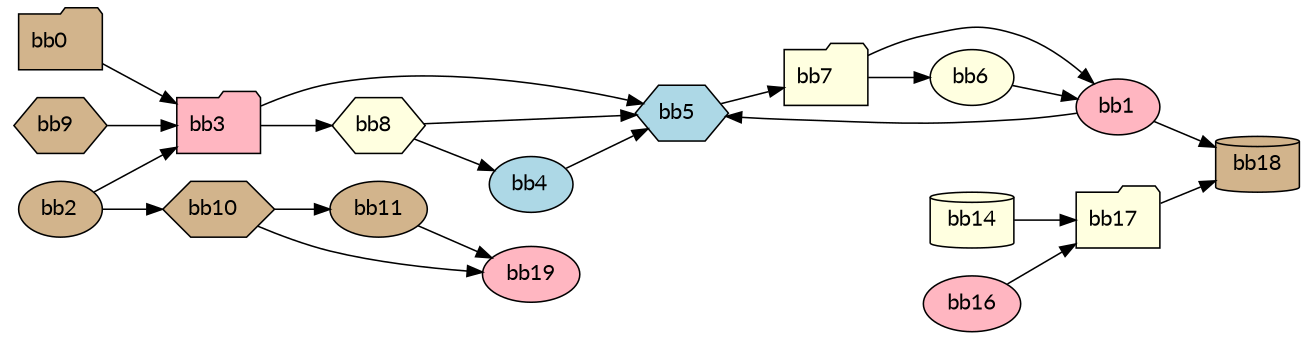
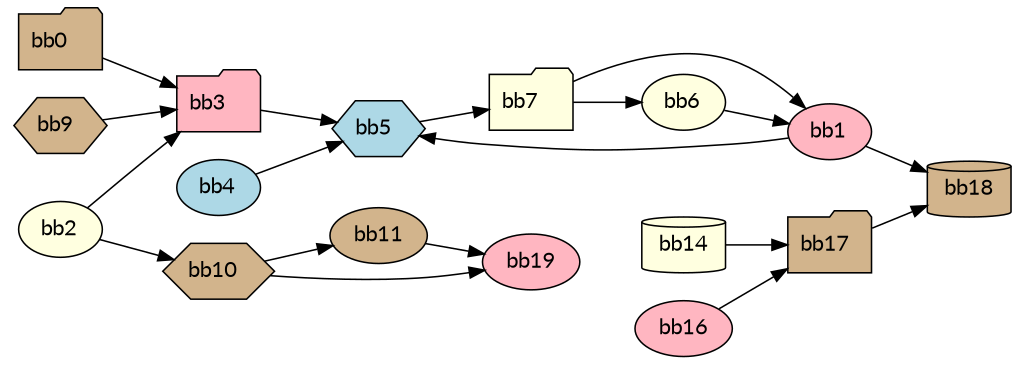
(379, 126) -> none
(60, 209) -> (60, 229)
(1118, 220) -> (830, 245)
